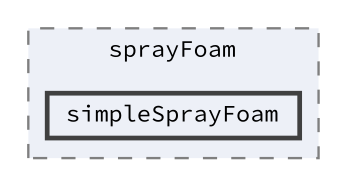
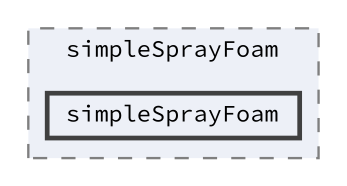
(173, 51) -> (173, 51)
